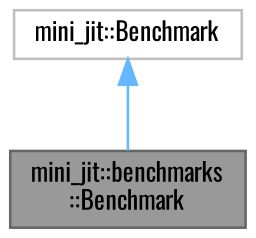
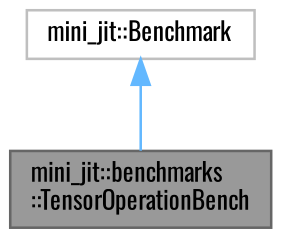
(128, 189) -> (141, 189)
